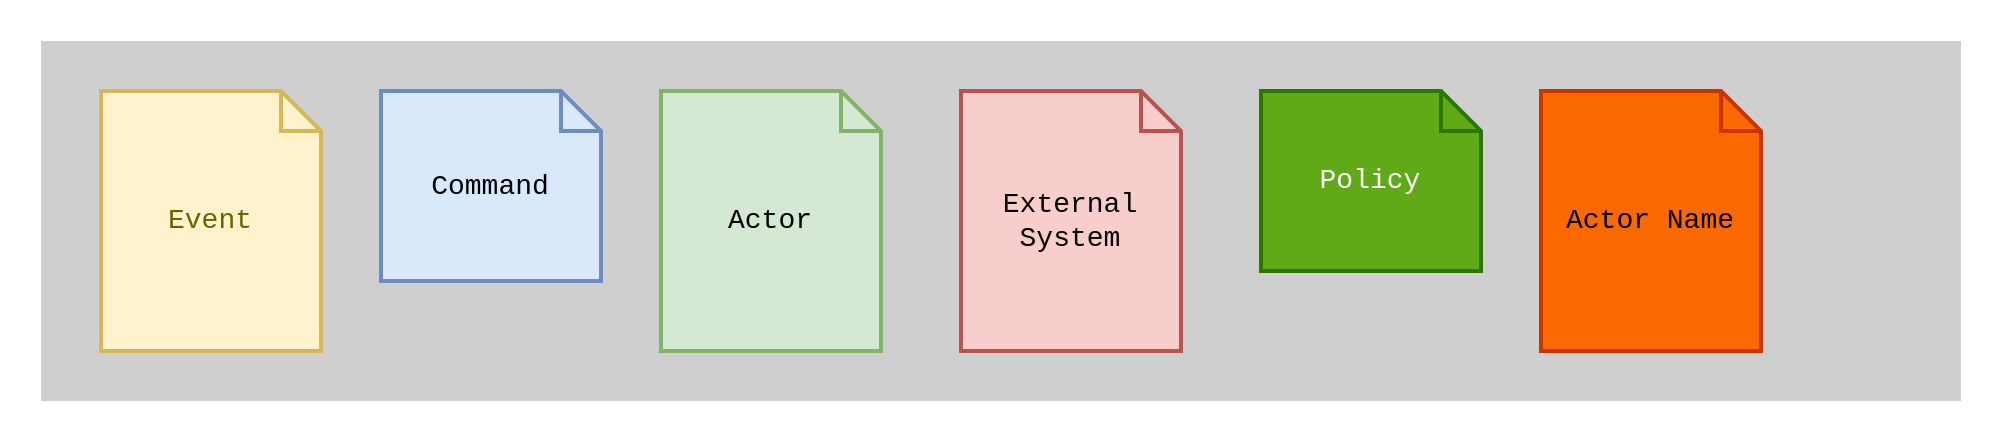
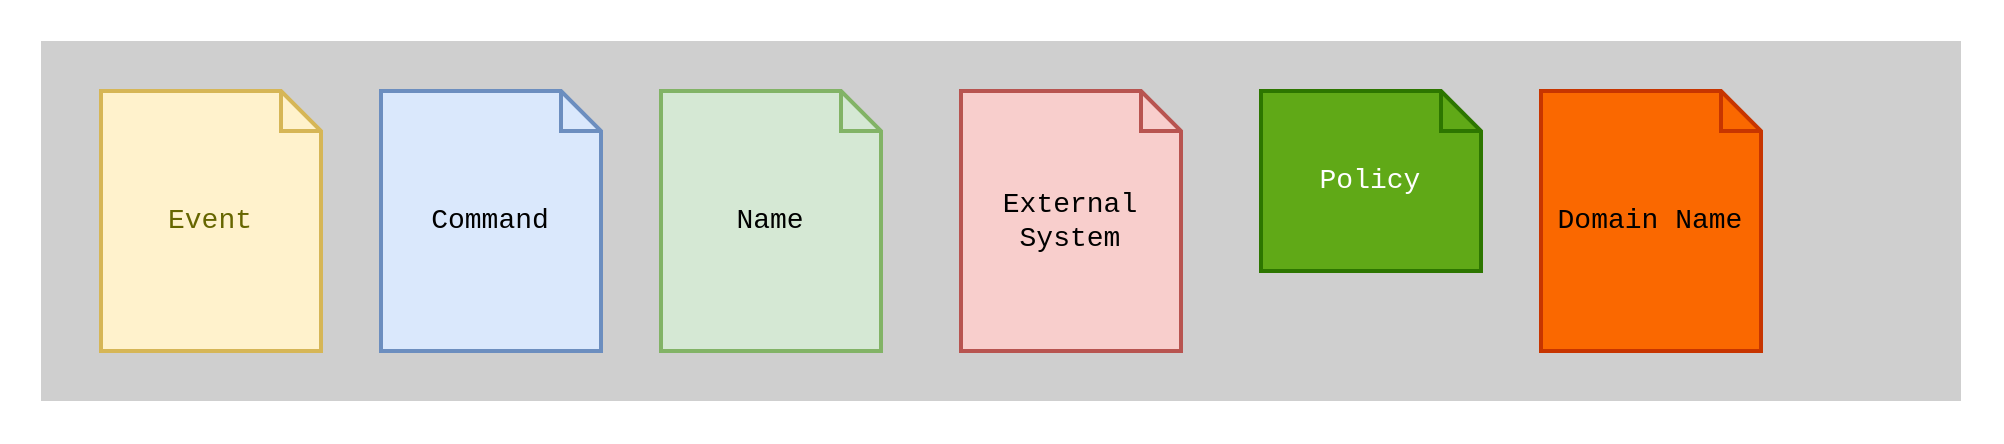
(491, 186) -> (491, 221)
(771, 221) -> (771, 221)
(1651, 221) -> (1651, 221)
